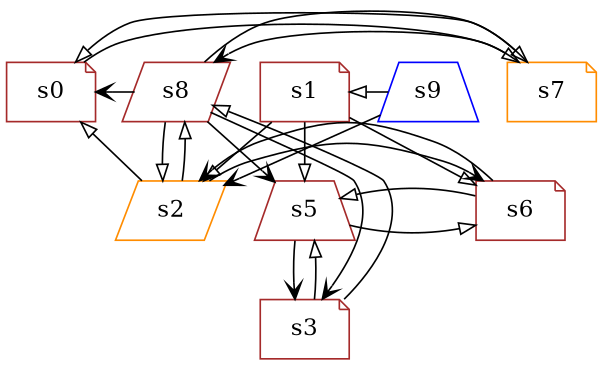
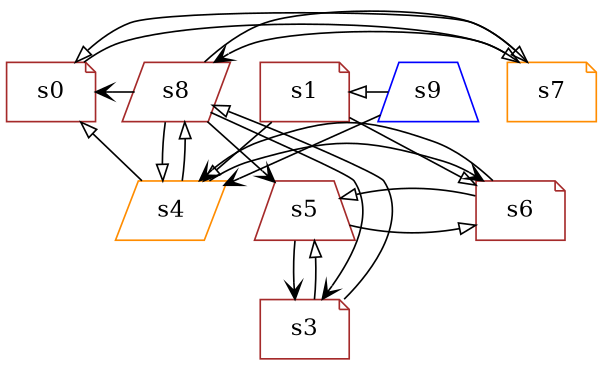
(305, 143) -> none
(171, 211) -> (171, 211)
